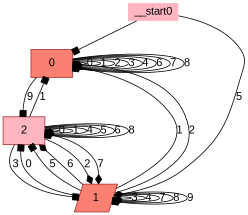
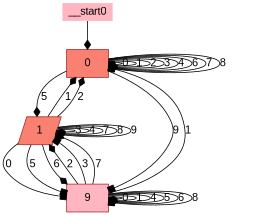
(108, 35) -> (88, 30)
(229, 113) -> (46, 85)
(24, 131) -> (88, 198)
